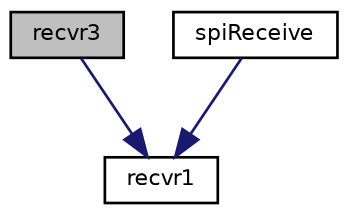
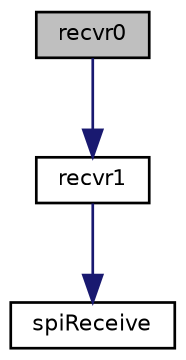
(67, 35) -> (93, 35)
(216, 96) -> (93, 239)
